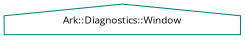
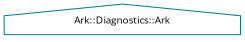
(122, 21) -> (122, 21)
